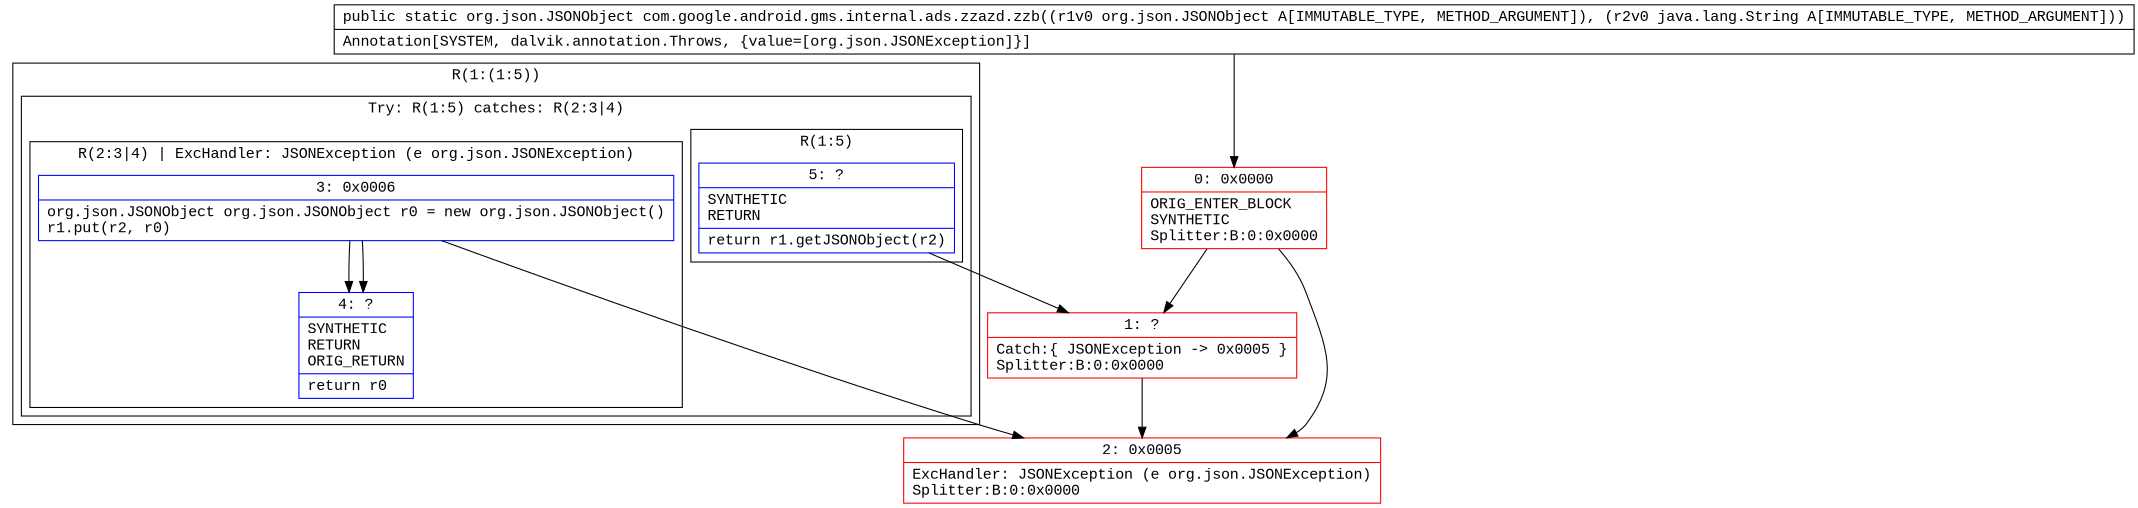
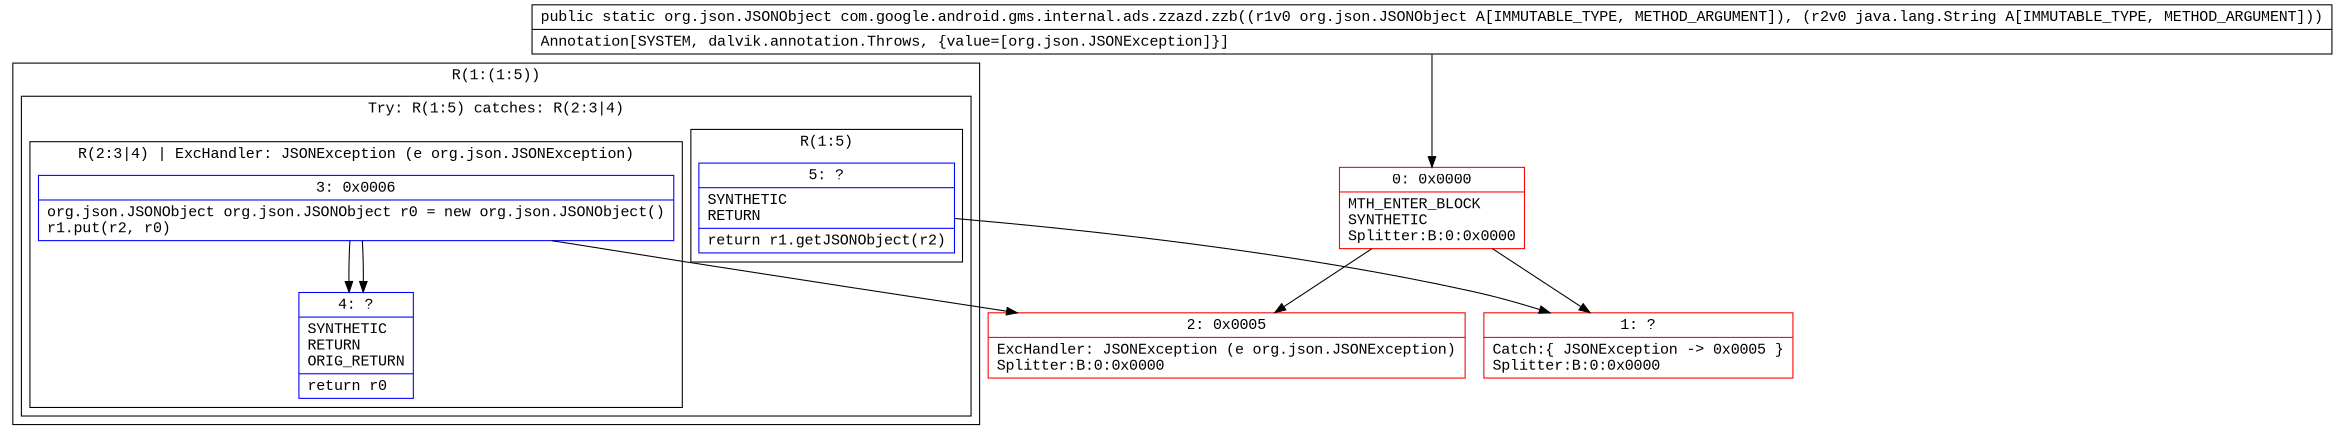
(1221, 204) -> (1414, 204)
(1142, 403) -> none
